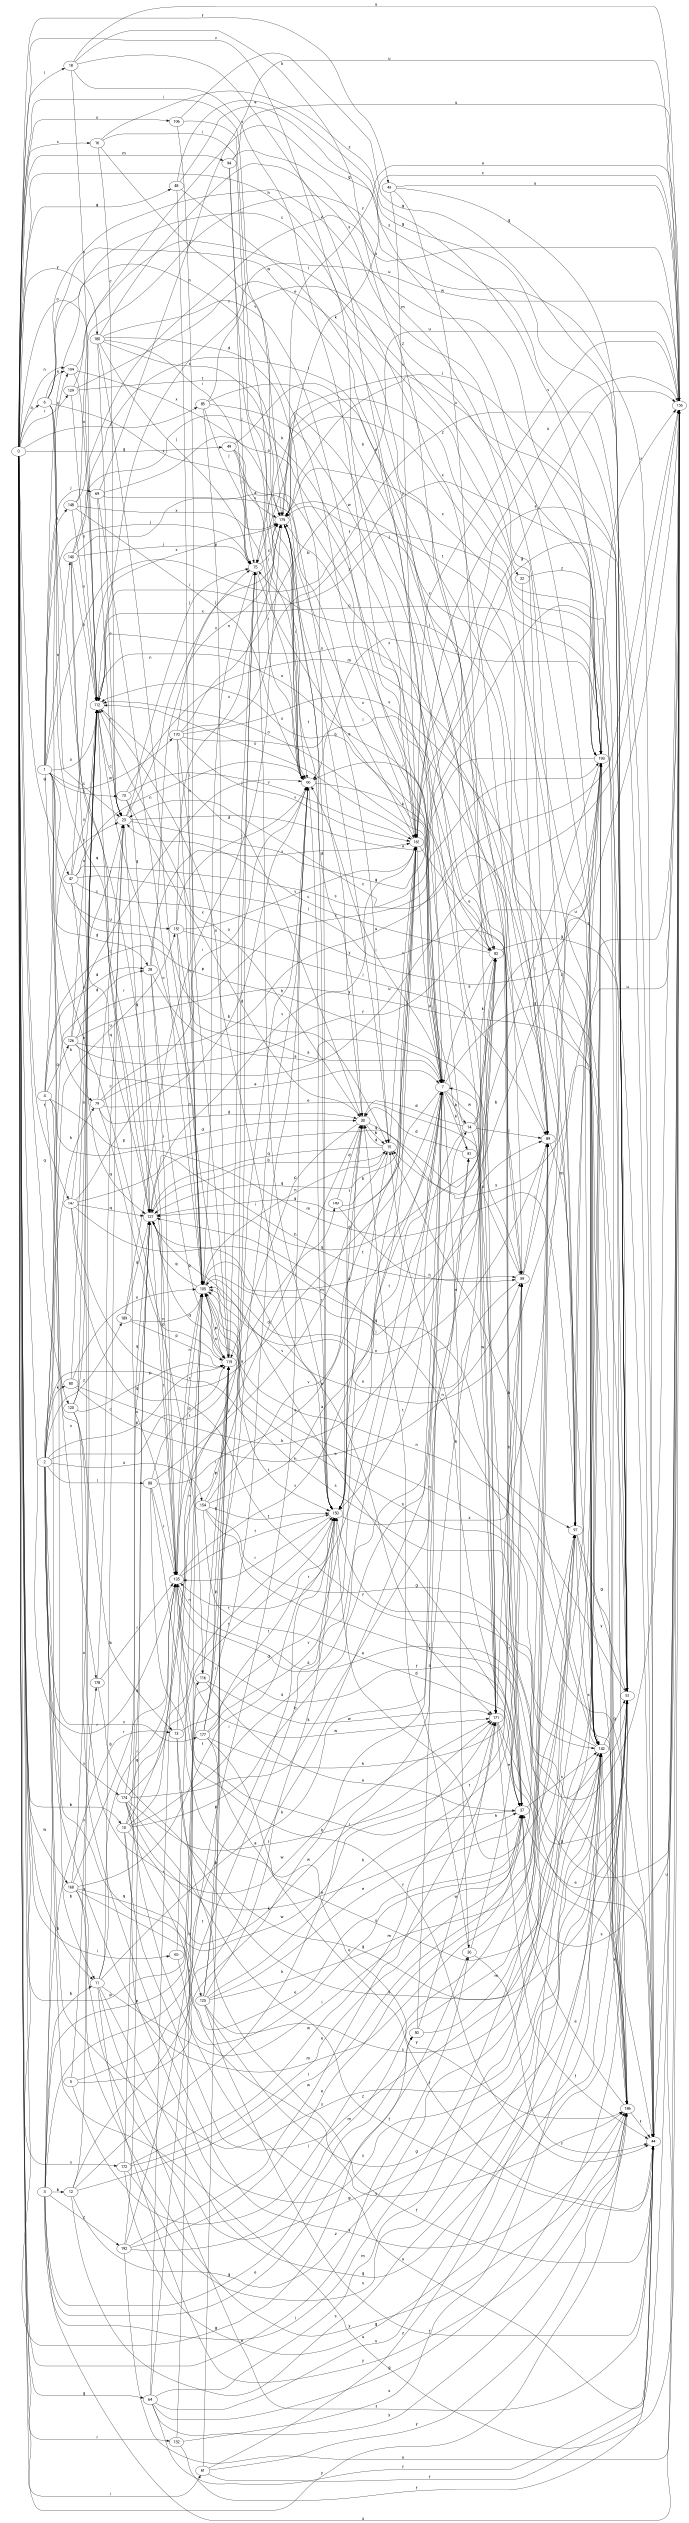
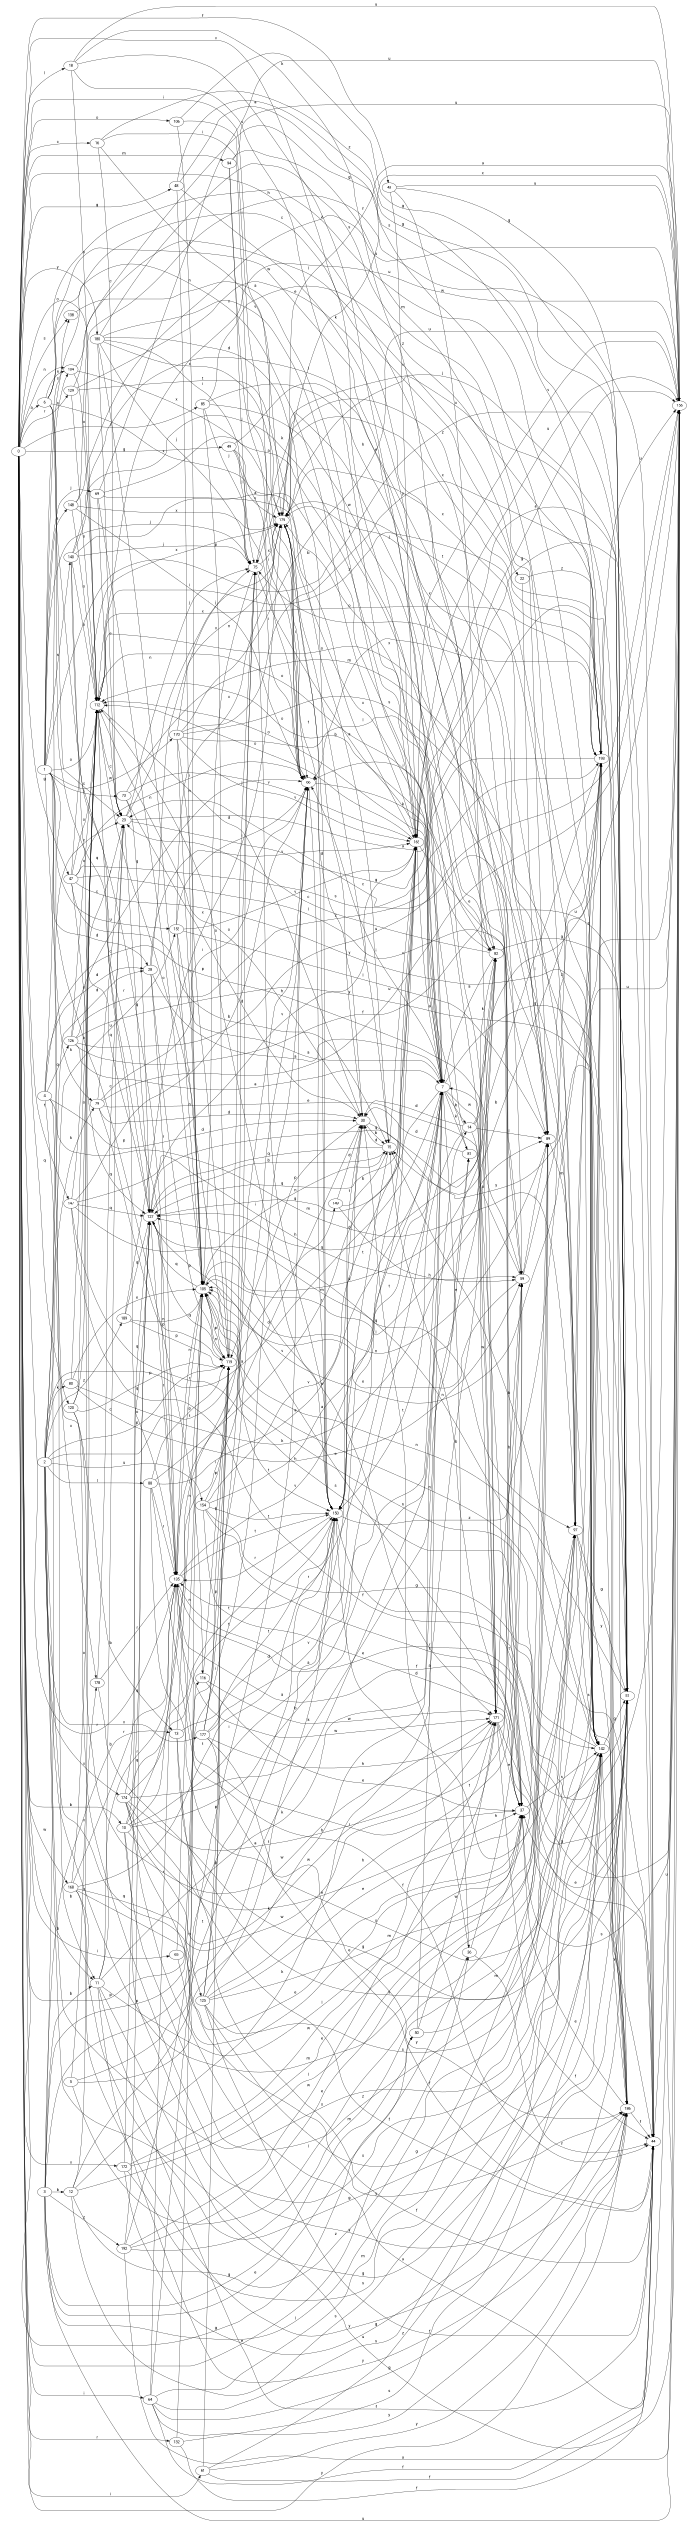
none -> (71, 315)
(84, 2393) -> (84, 2393)
